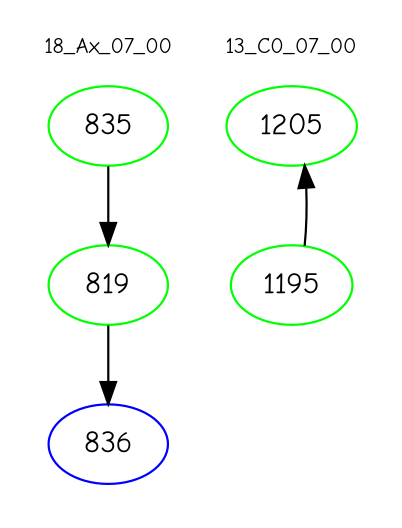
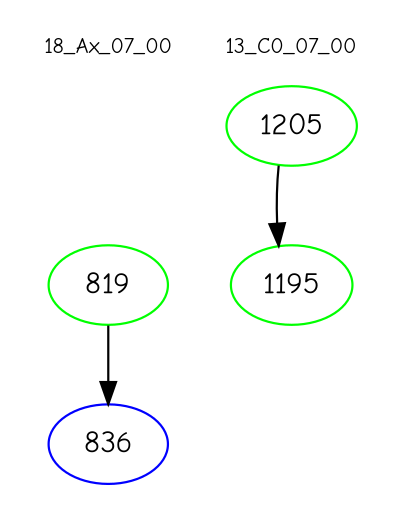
(108, 126) -> none
(306, 217) -> (277, 194)
